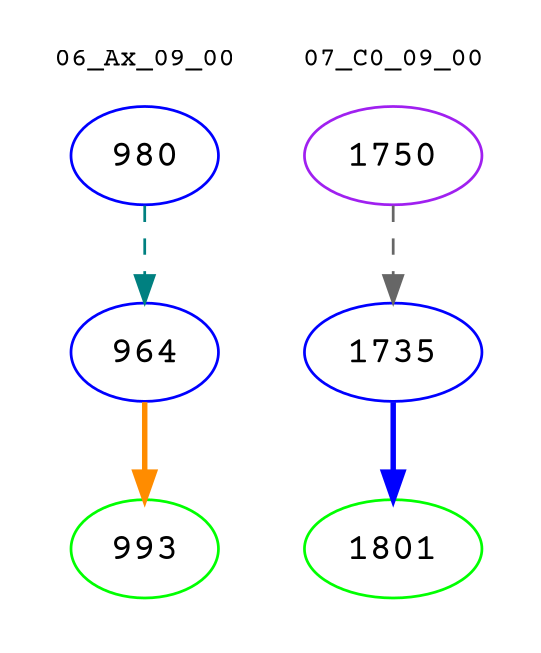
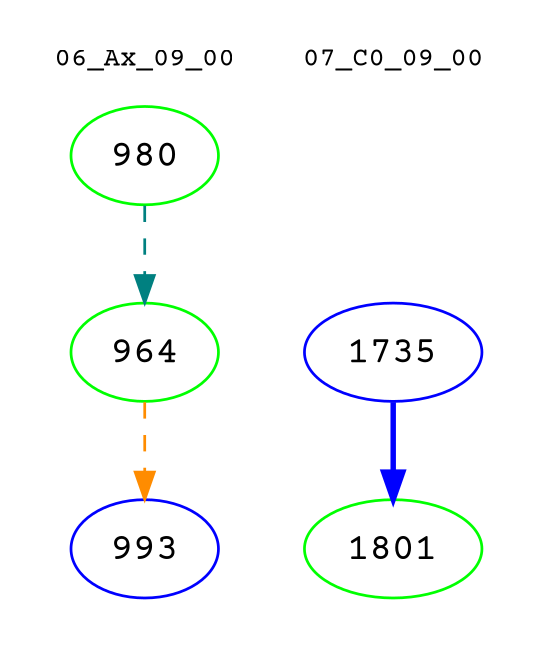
(145, 156) -> (145, 156)
(393, 156) -> none
(145, 352) -> (145, 352)
(145, 437) -> (145, 437)
(145, 549) -> (145, 549)
